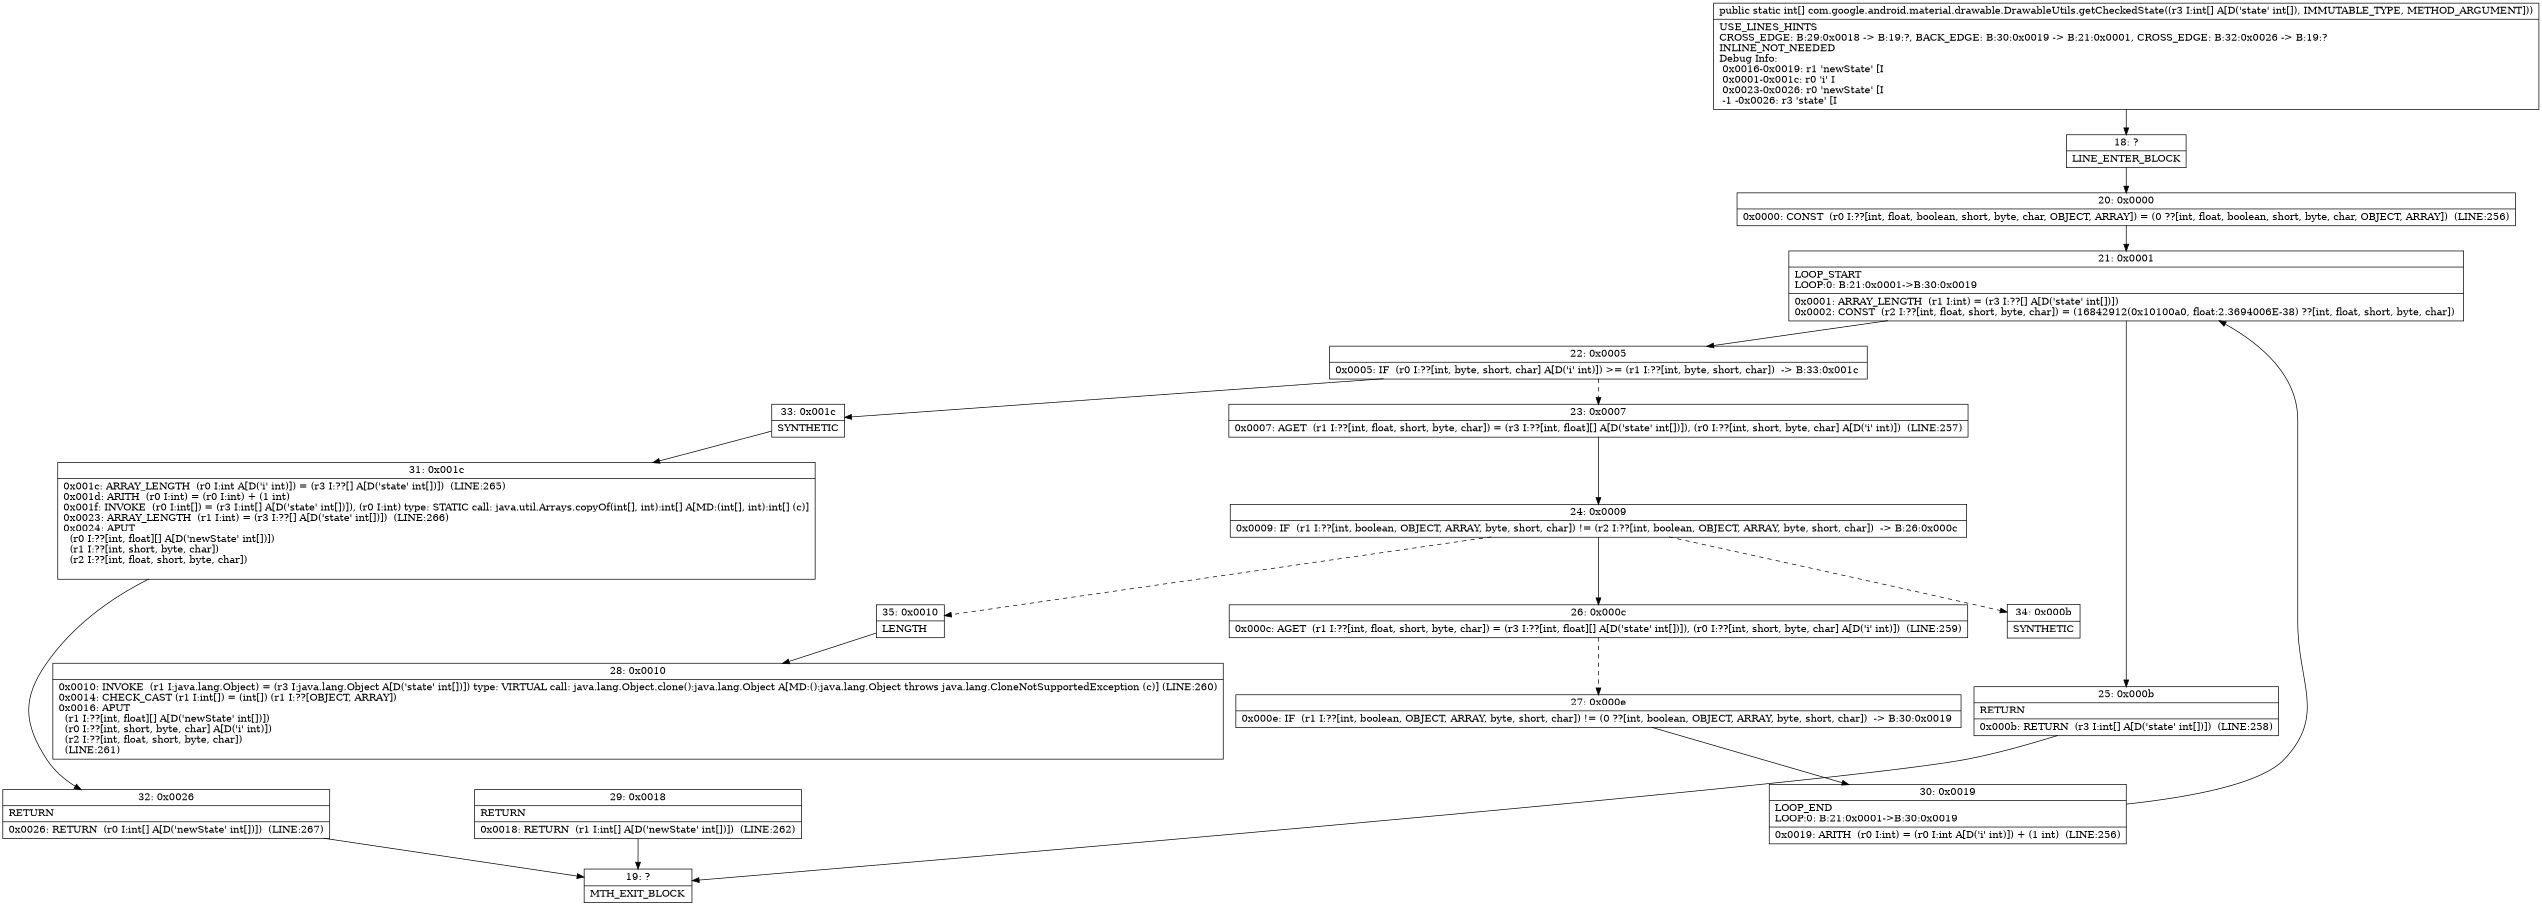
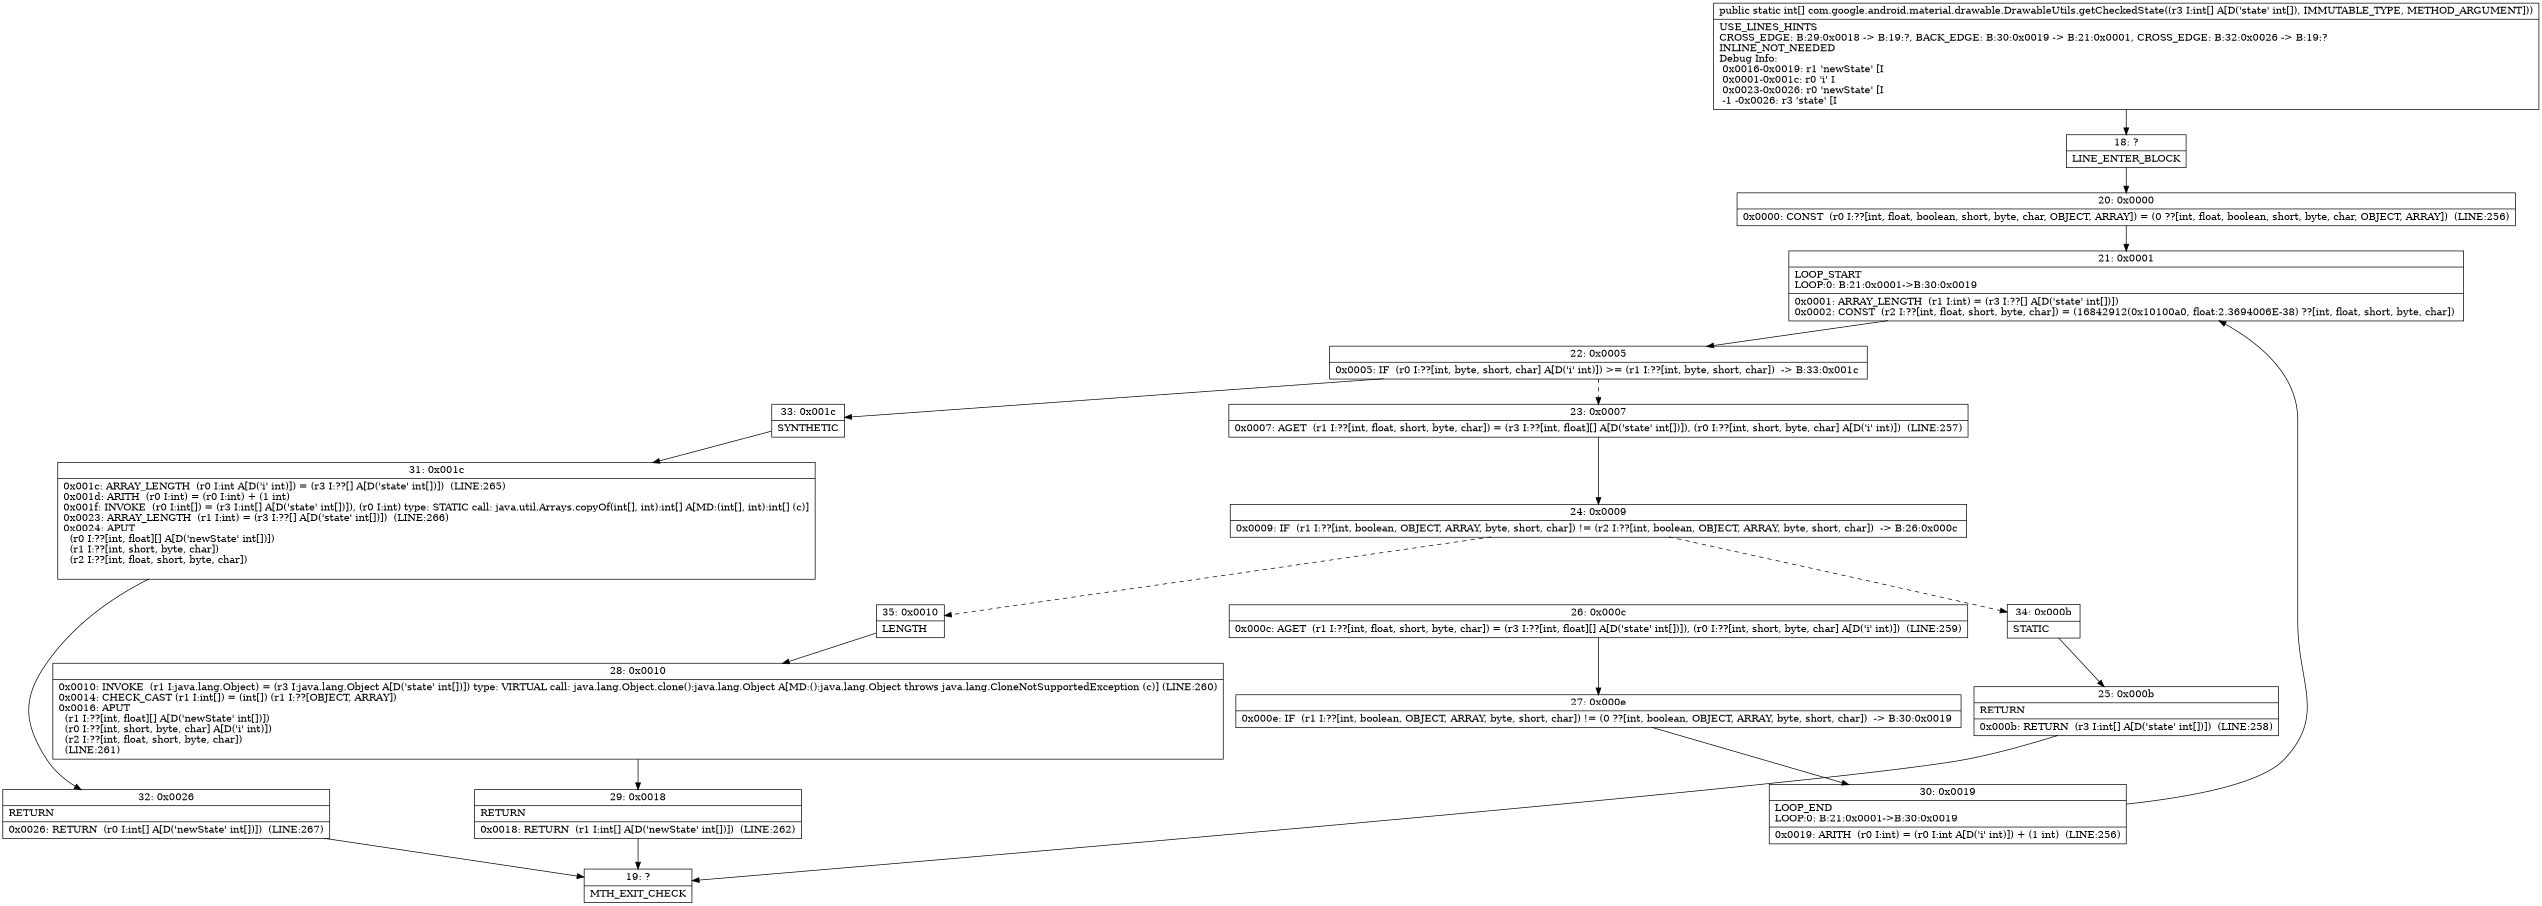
(2126, 500) -> (2079, 660)
(1598, 567) -> none
(2044, 629) -> (2031, 629)
(1598, 663) -> (1598, 663)
none -> (638, 771)
(637, 894) -> (638, 894)
